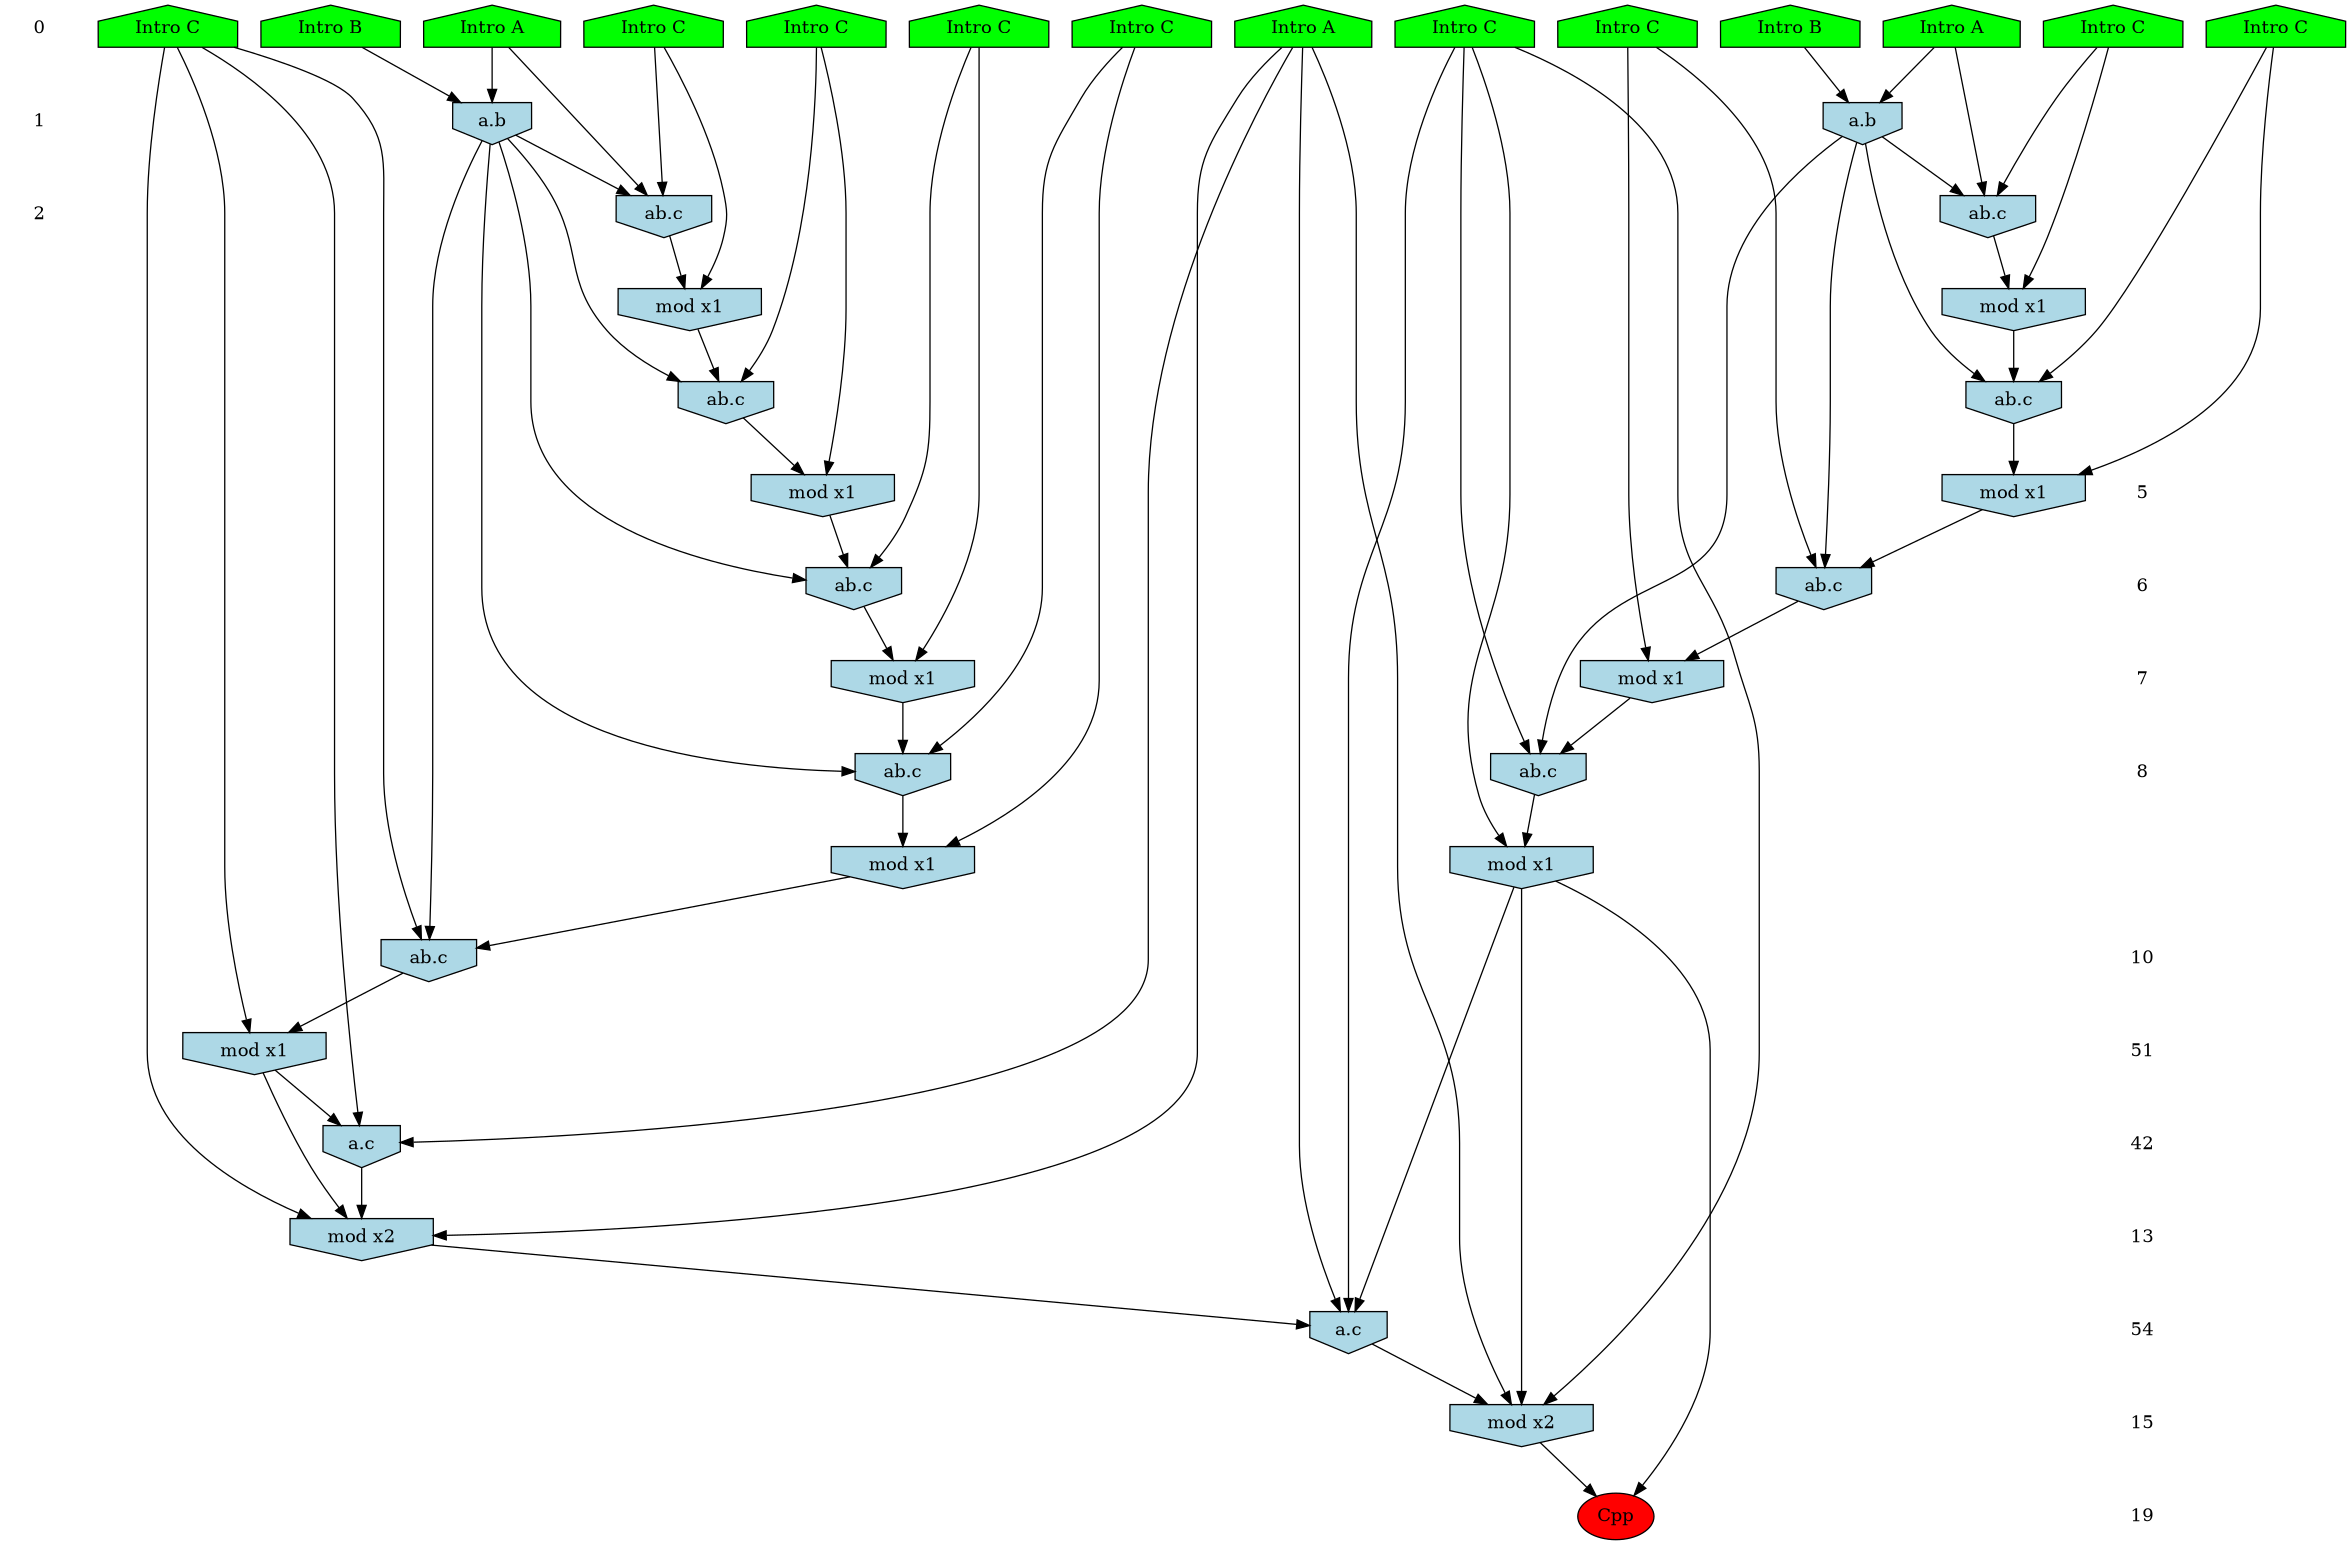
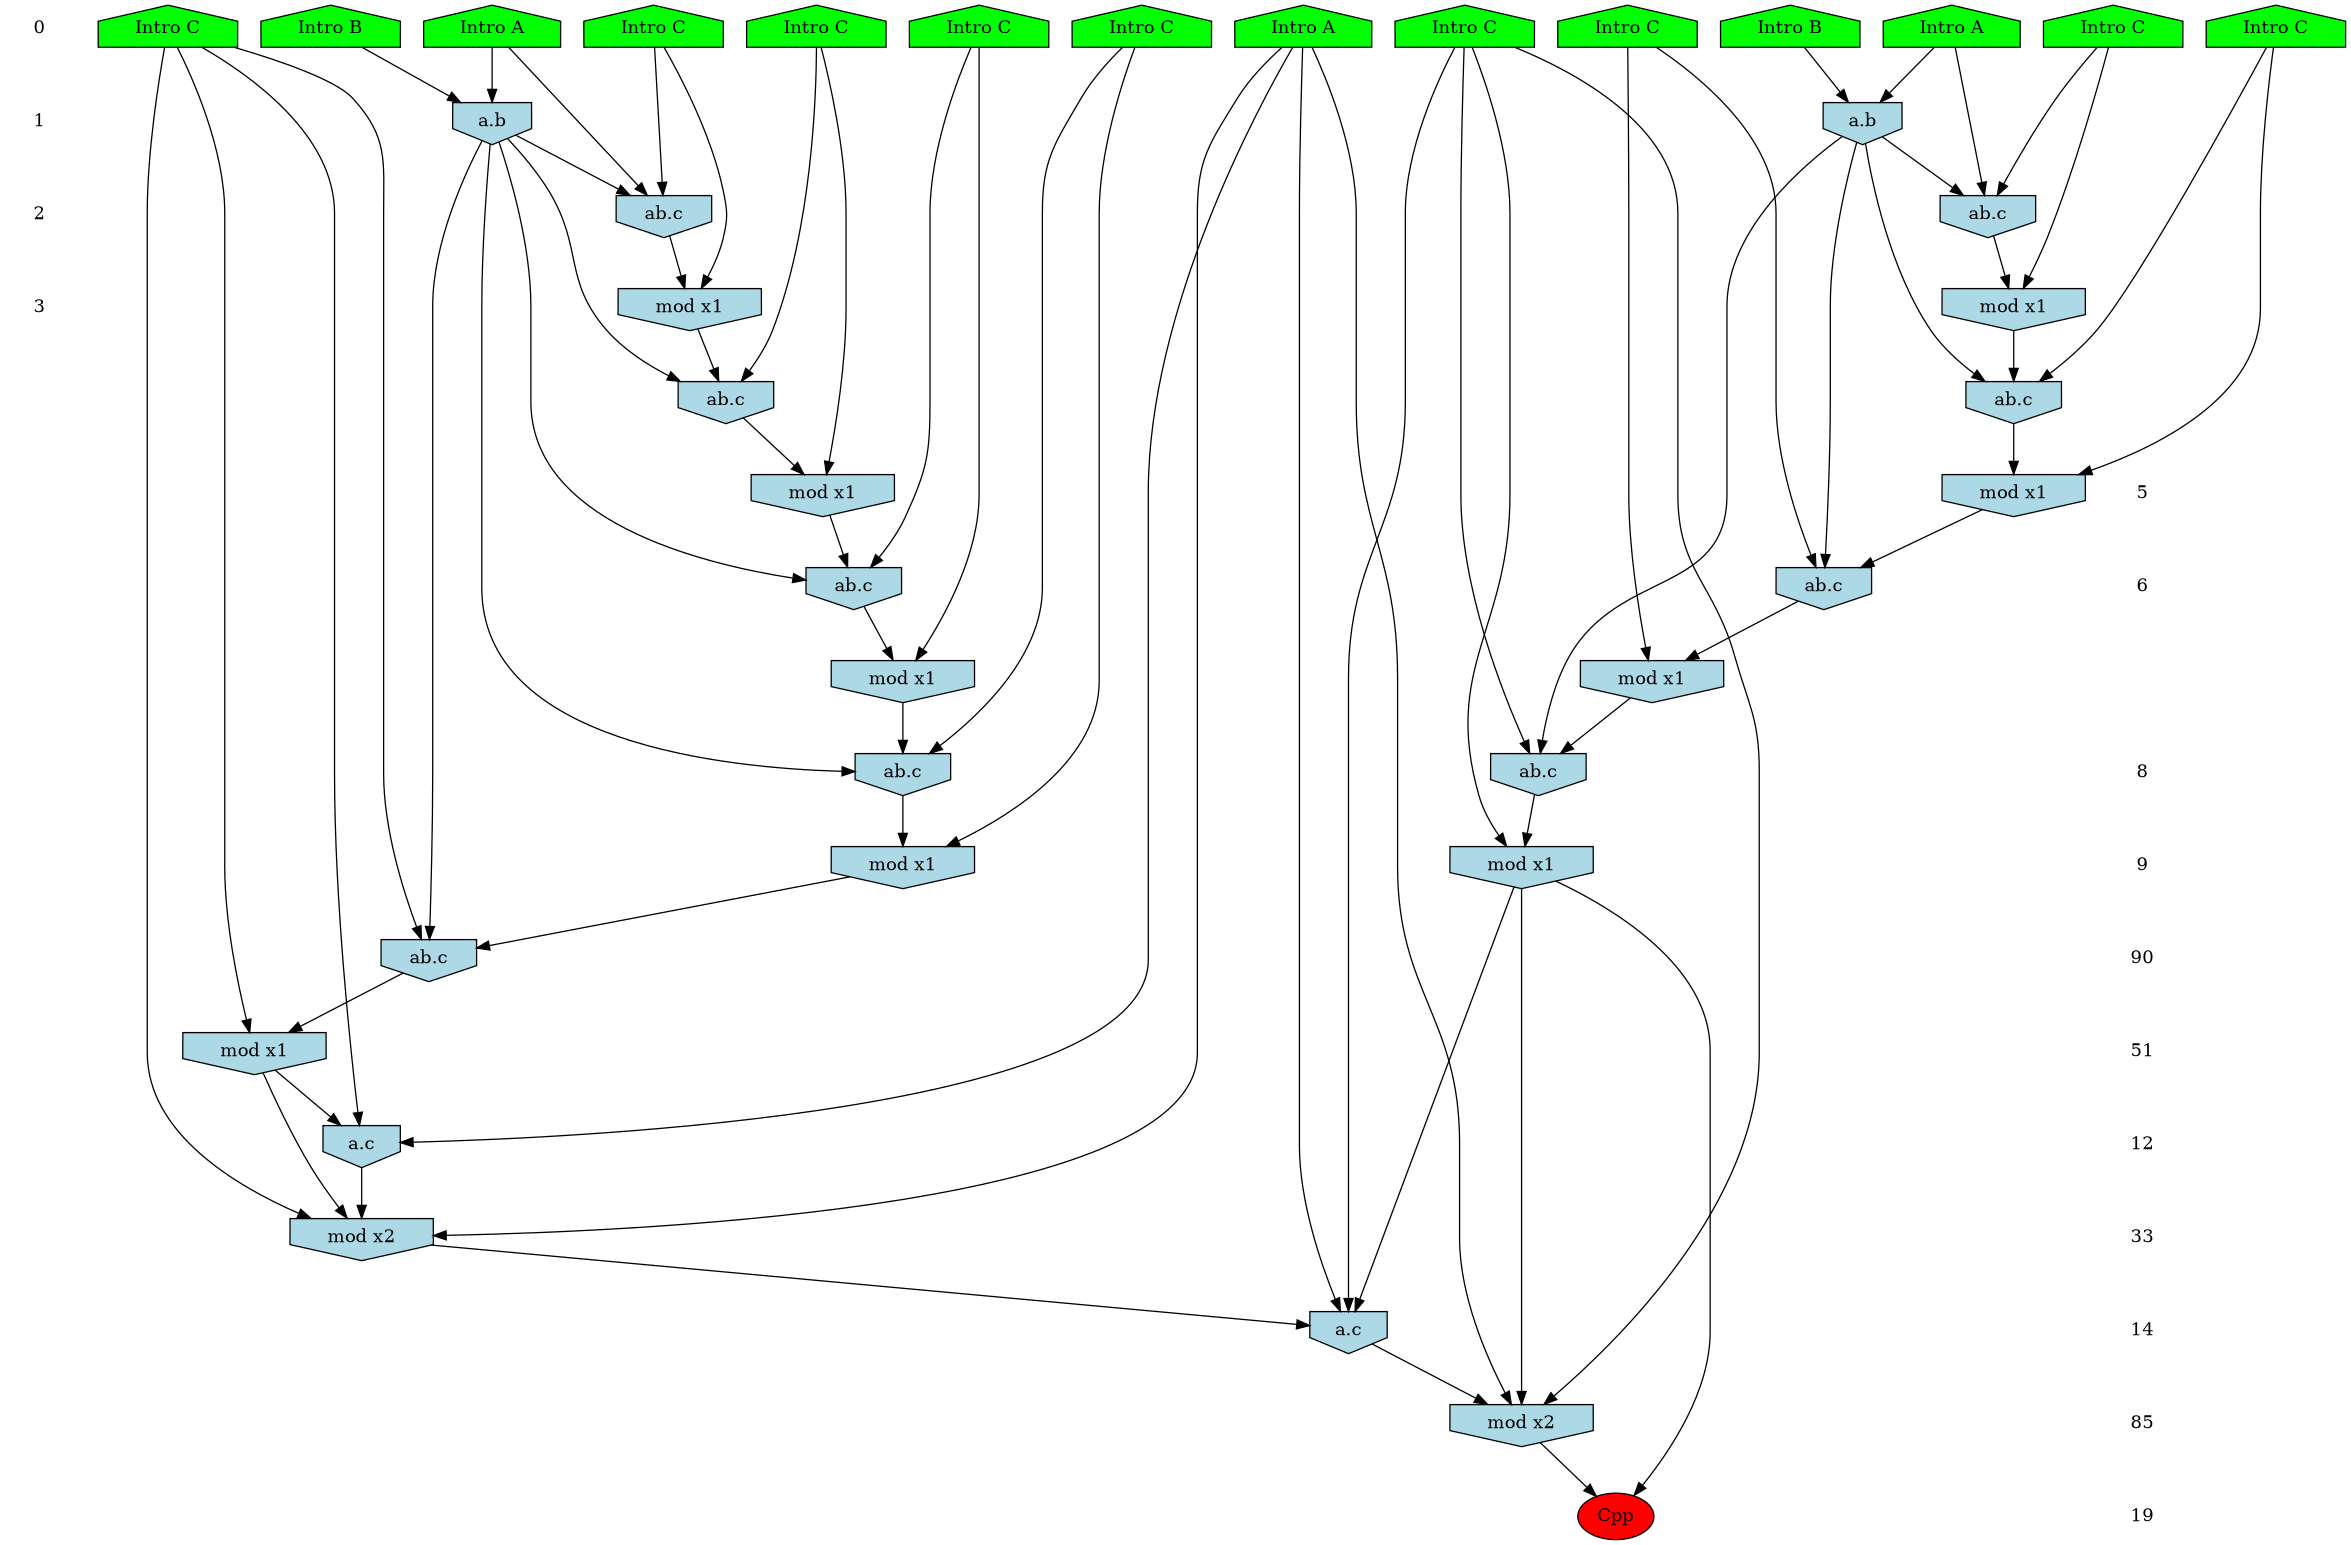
none -> (40, 307)
(2143, 679) -> none
none -> (2143, 865)
(2143, 958) -> (2143, 958)
(2143, 1144) -> (2143, 1144)
(2143, 1237) -> (2143, 1237)
(2143, 1330) -> (2143, 1330)
(2143, 1423) -> (2143, 1423)
